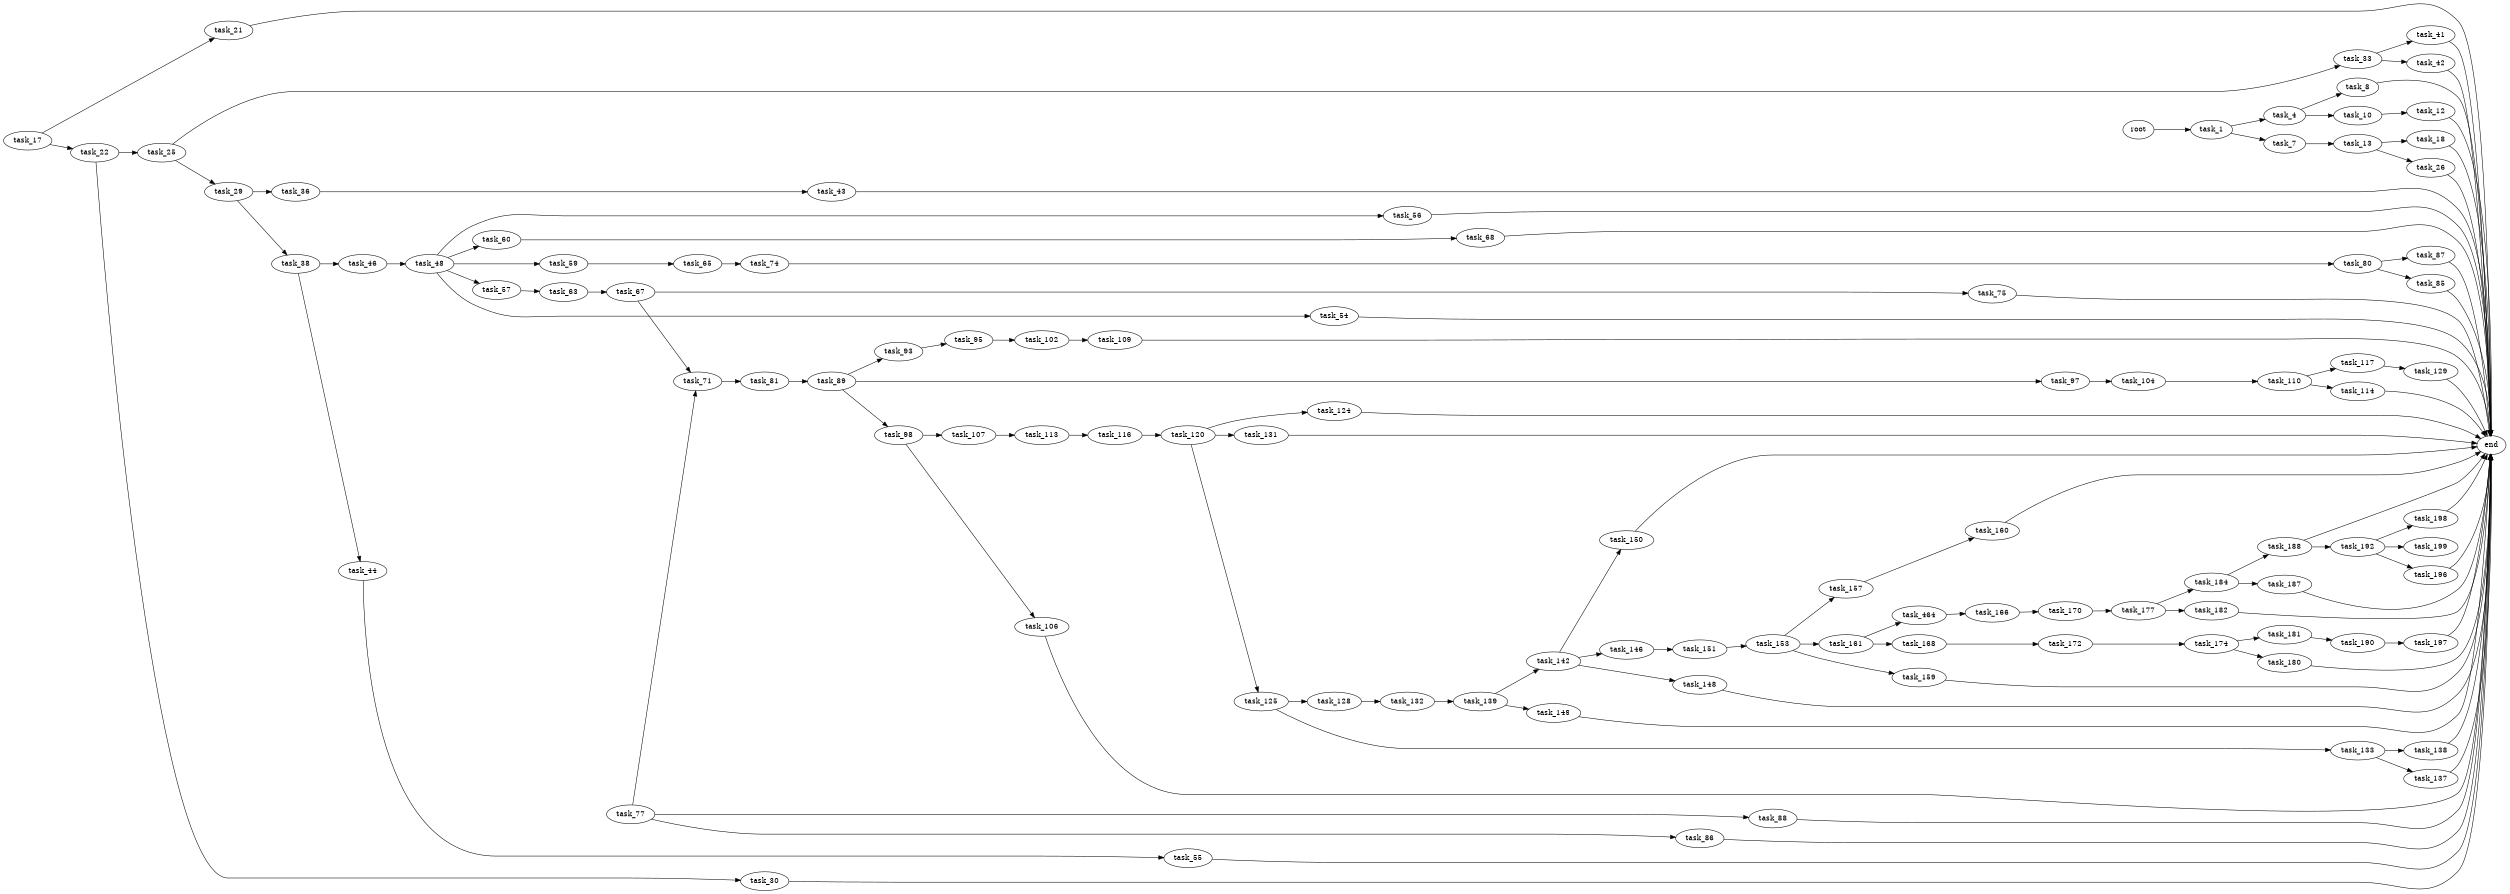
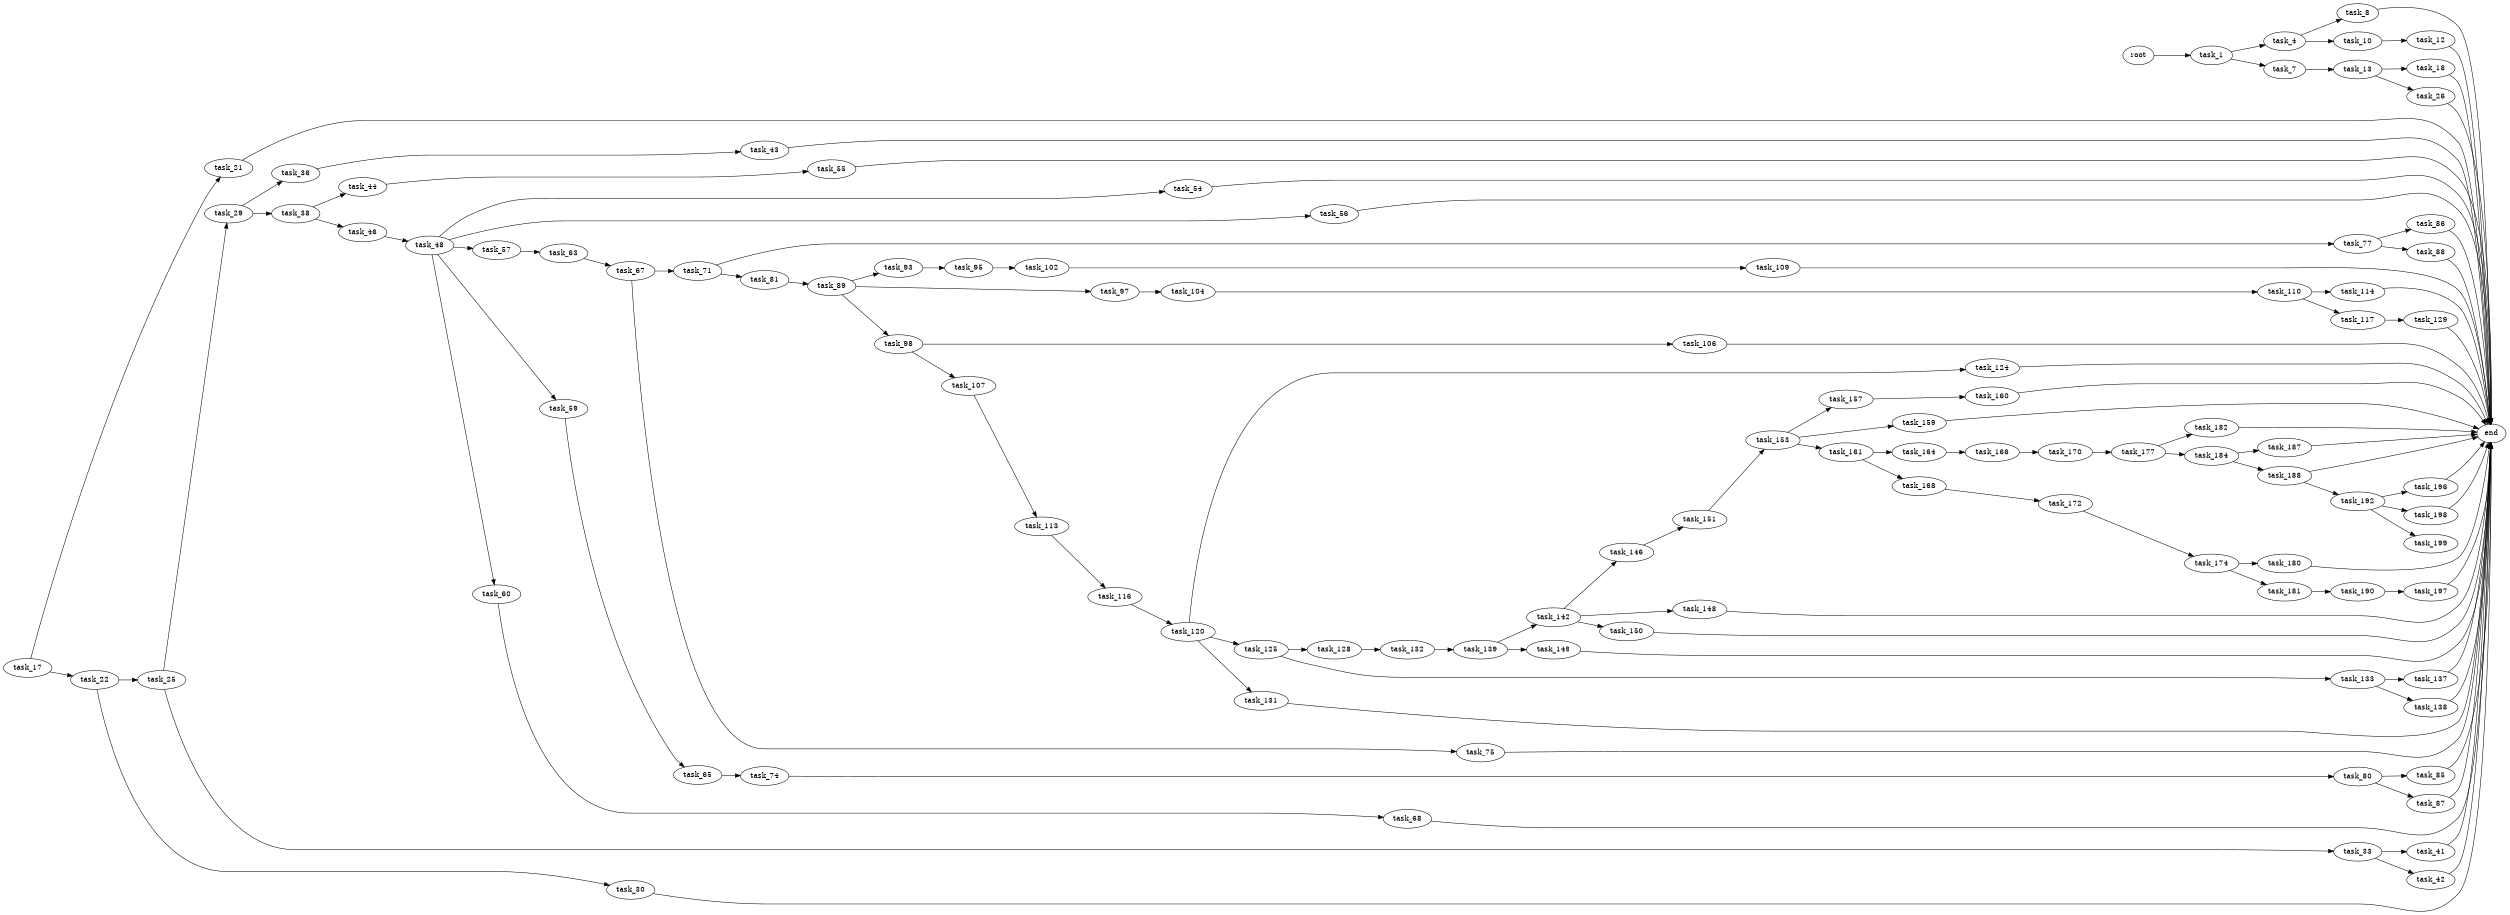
(664, 600) -> (1521, 244)
(1919, 615) -> (1919, 452)
